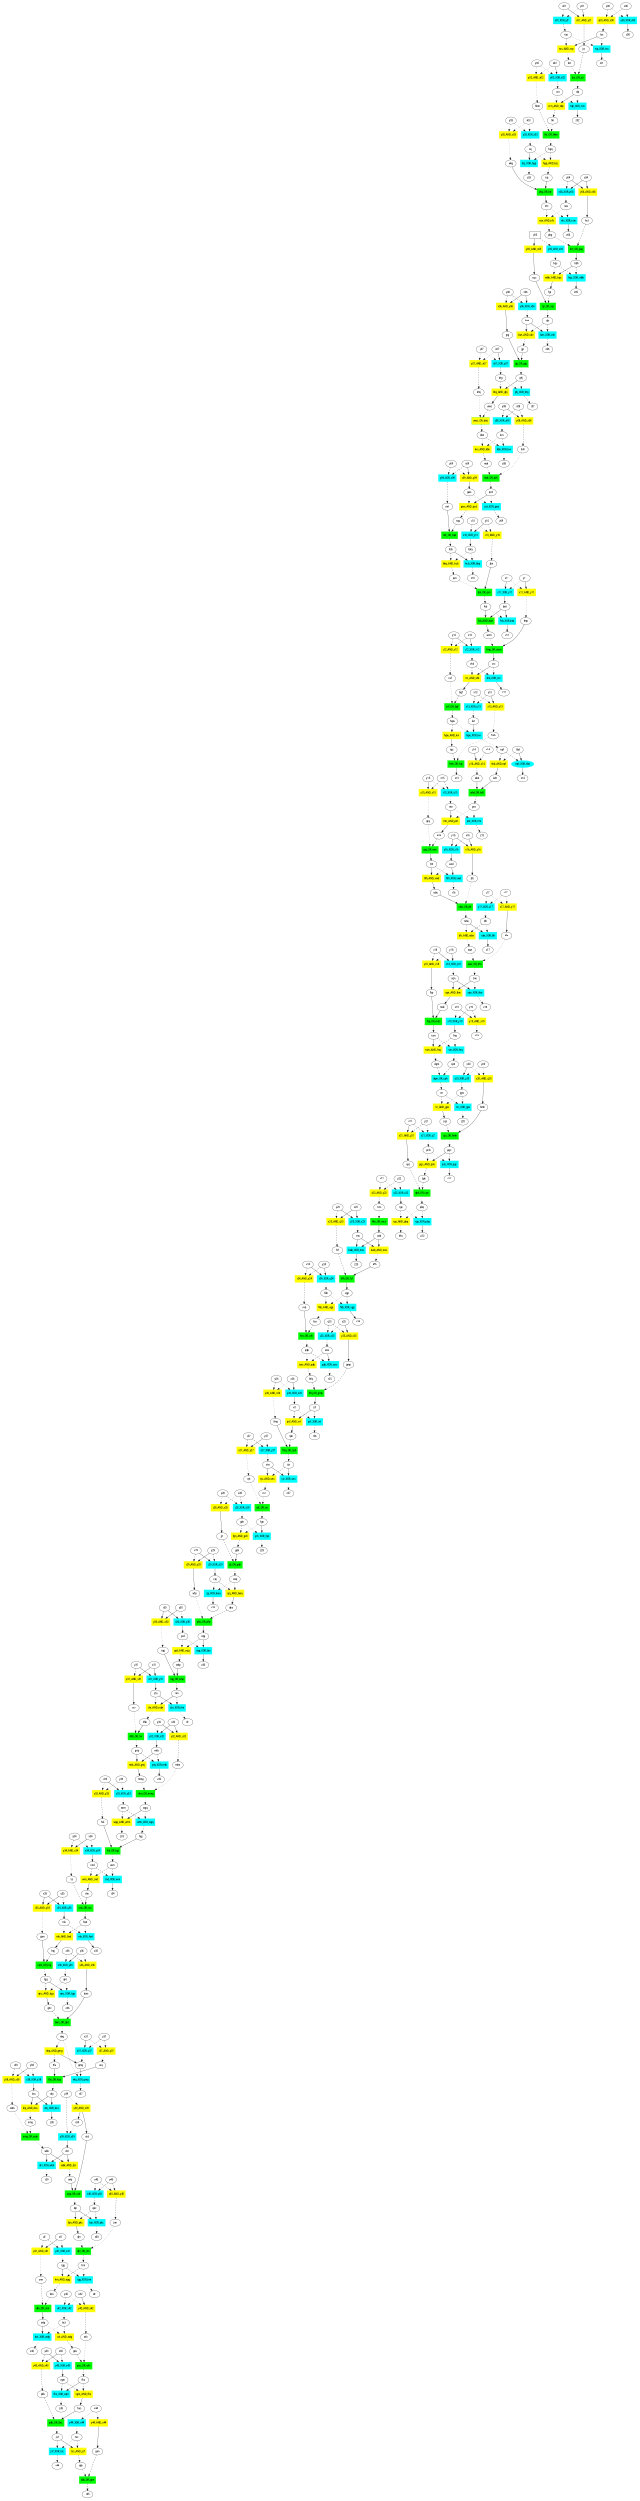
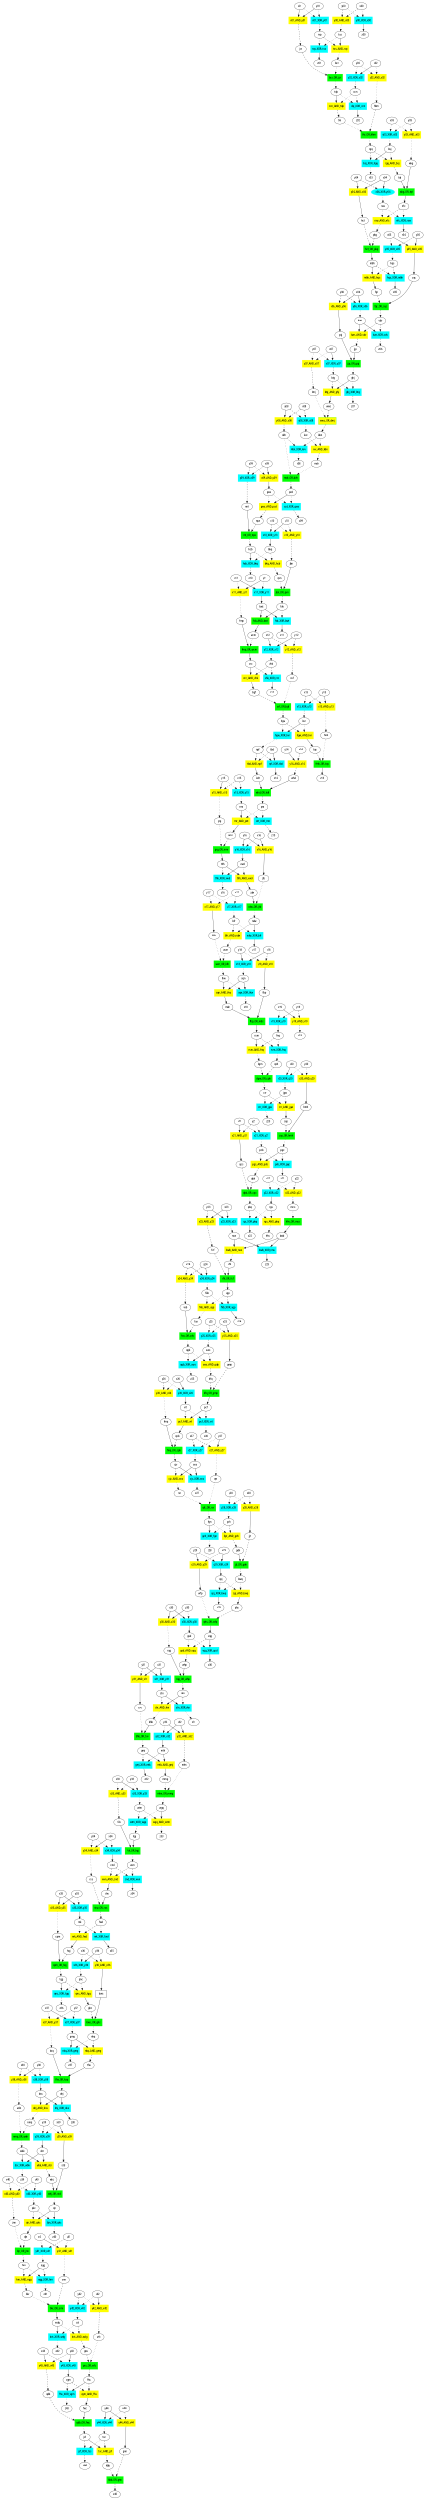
(566, 192) -> (383, 192)
none -> (389, 235)
(535, 235) -> (418, 235)
(503, 441) -> (290, 441)
none -> (304, 727)
(523, 764) -> (276, 764)
(440, 1079) -> (264, 1079)
(203, 1651) -> (210, 1651)
(155, 1708) -> (162, 1708)
(86, 1994) -> (101, 1994)
(68, 2058) -> (81, 2043)
(79, 2114) -> (61, 2129)
(73, 2194) -> (54, 2194)
none -> (106, 2409)
